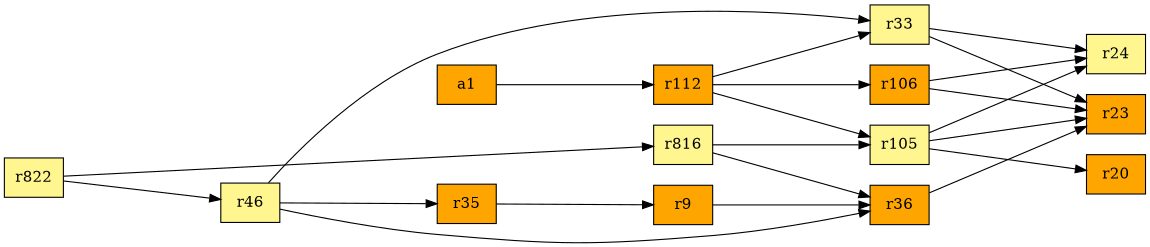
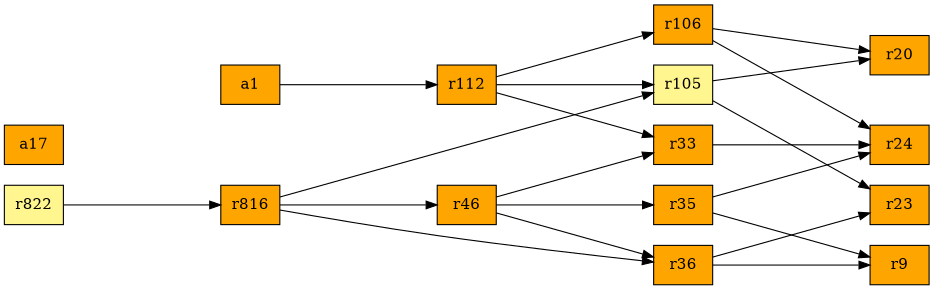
(900, 25) -> (683, 145)
(1116, 54) -> (900, 145)
(995, 64) -> none
(995, 98) -> (786, 39)
(995, 105) -> (786, 176)
none -> (34, 145)
(683, 145) -> (250, 205)
(136, 190) -> (353, 205)
(250, 203) -> (467, 205)
(786, 205) -> (786, 265)
